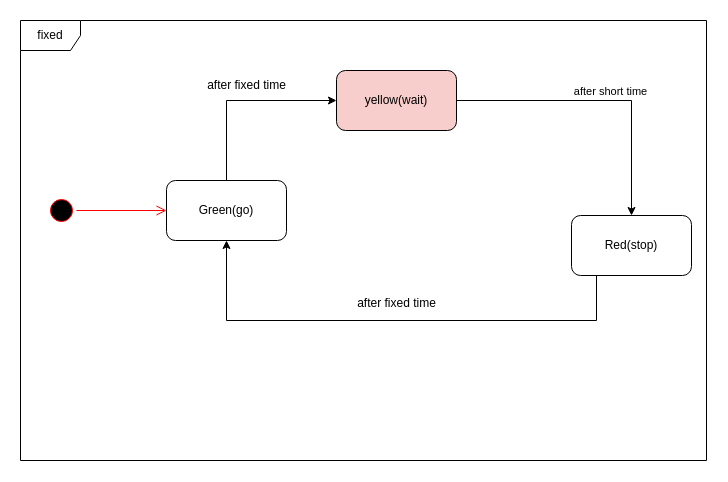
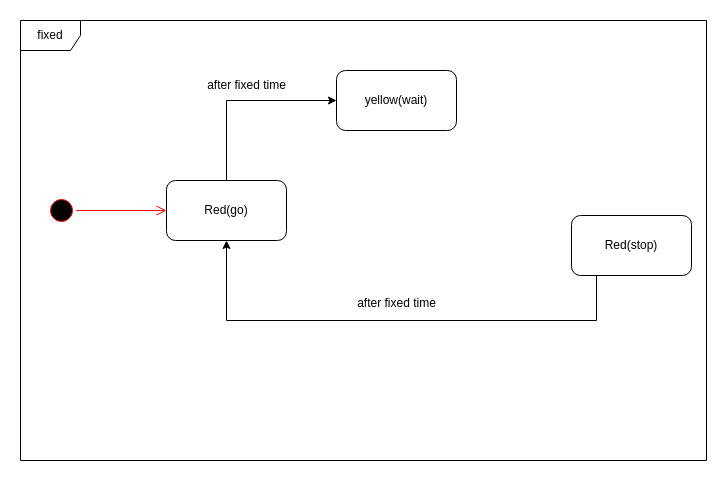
(397, 101) -> (397, 101)
(598, 101) -> none
(227, 211) -> (227, 211)
